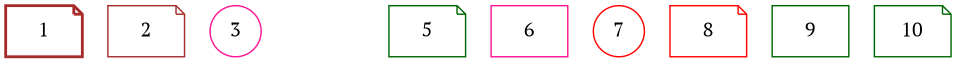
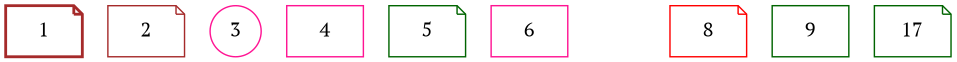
none -> (325, 31)
(619, 31) -> none
(913, 31) -> (913, 31)
